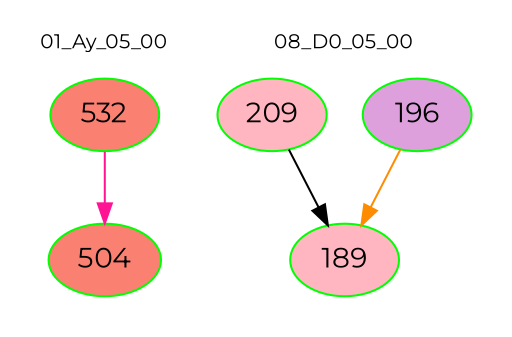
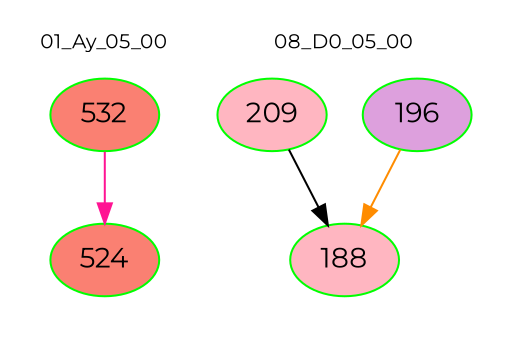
(105, 260) -> (105, 260)
(345, 260) -> (345, 260)
